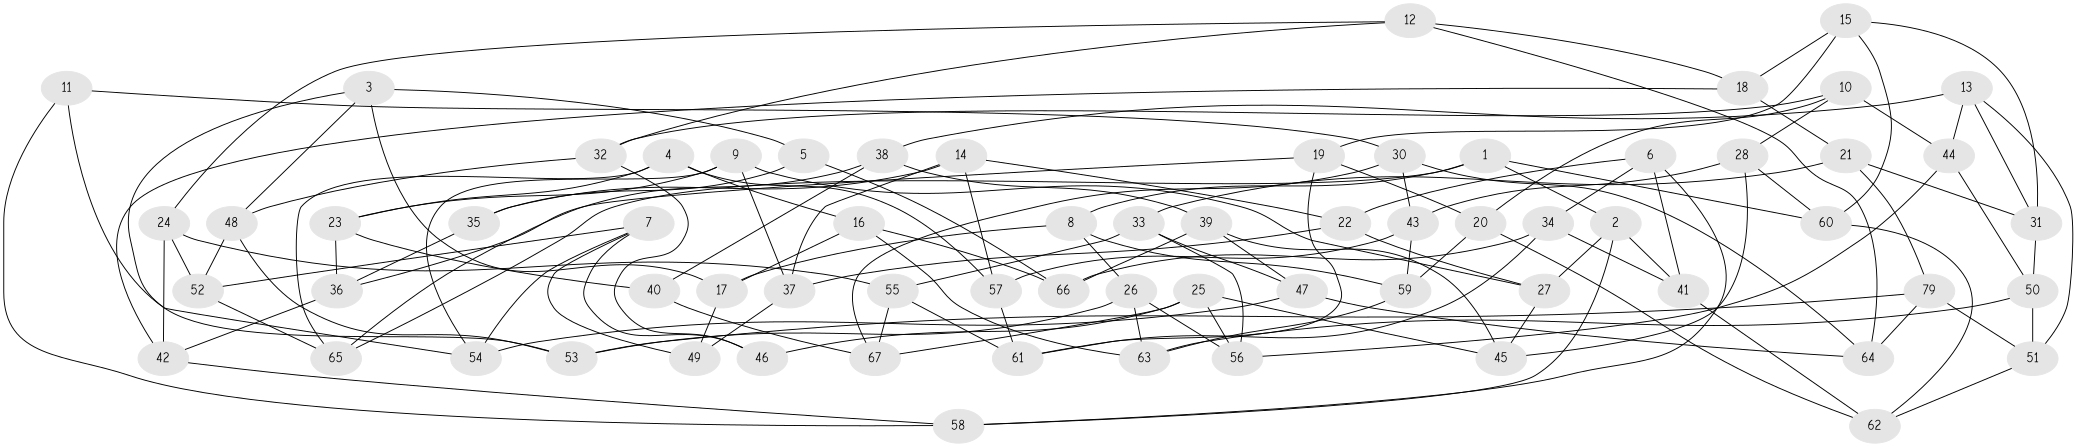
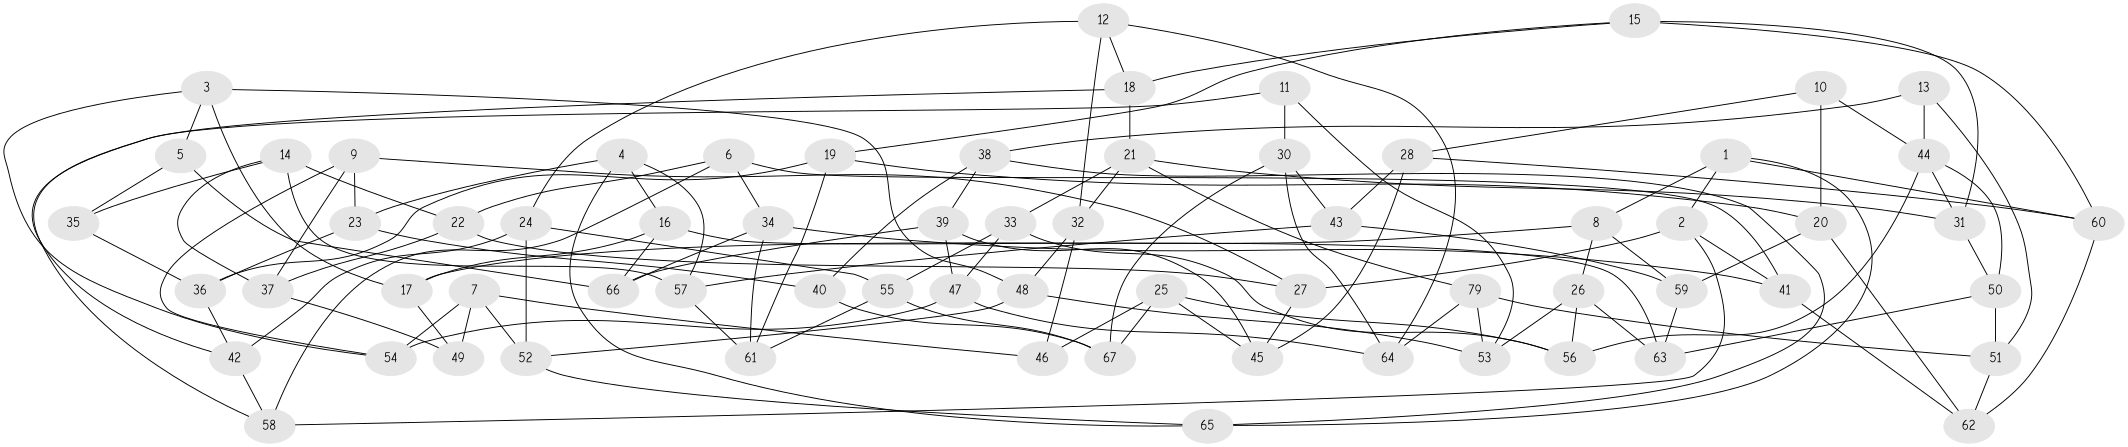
(1221, 112) -> (1104, 190)
(2002, 156) -> (1942, 189)
